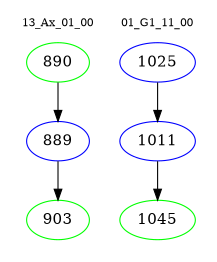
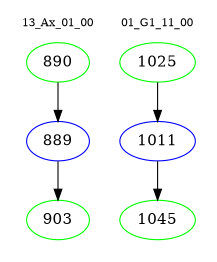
(158, 62) -> (158, 62)
